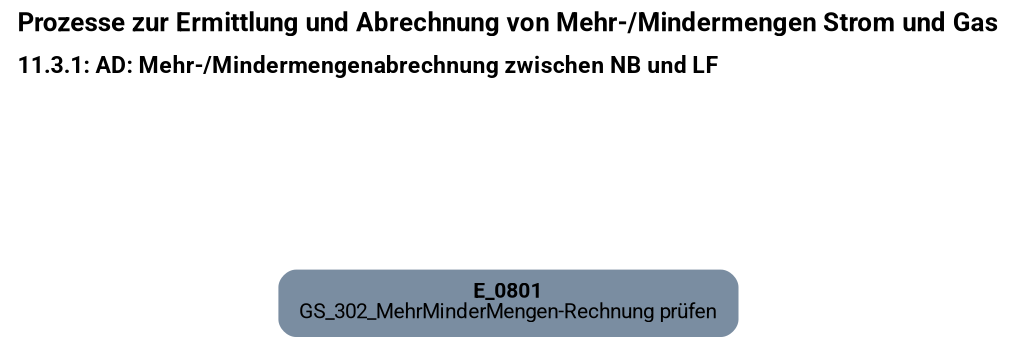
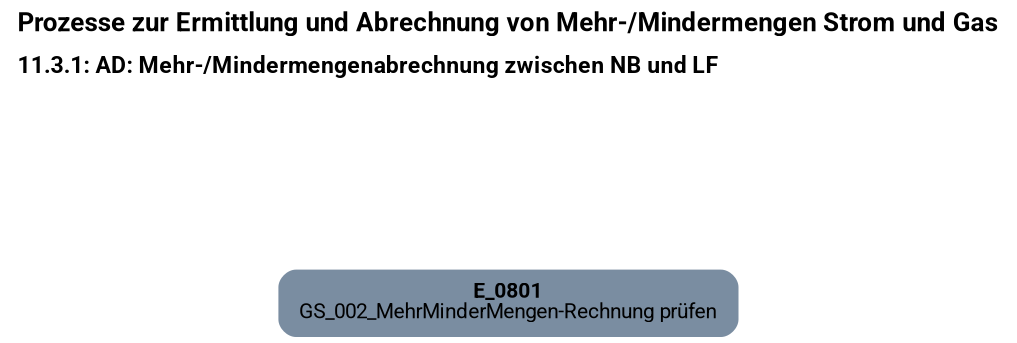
(508, 312) -> (508, 312)
